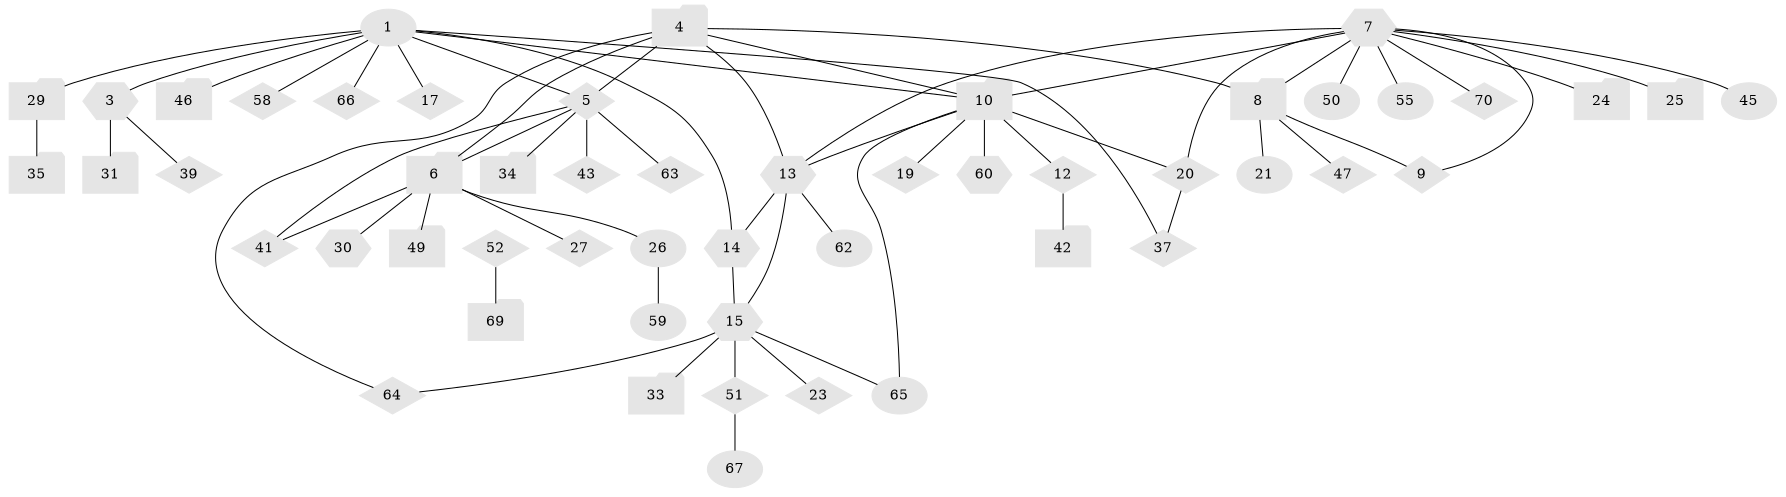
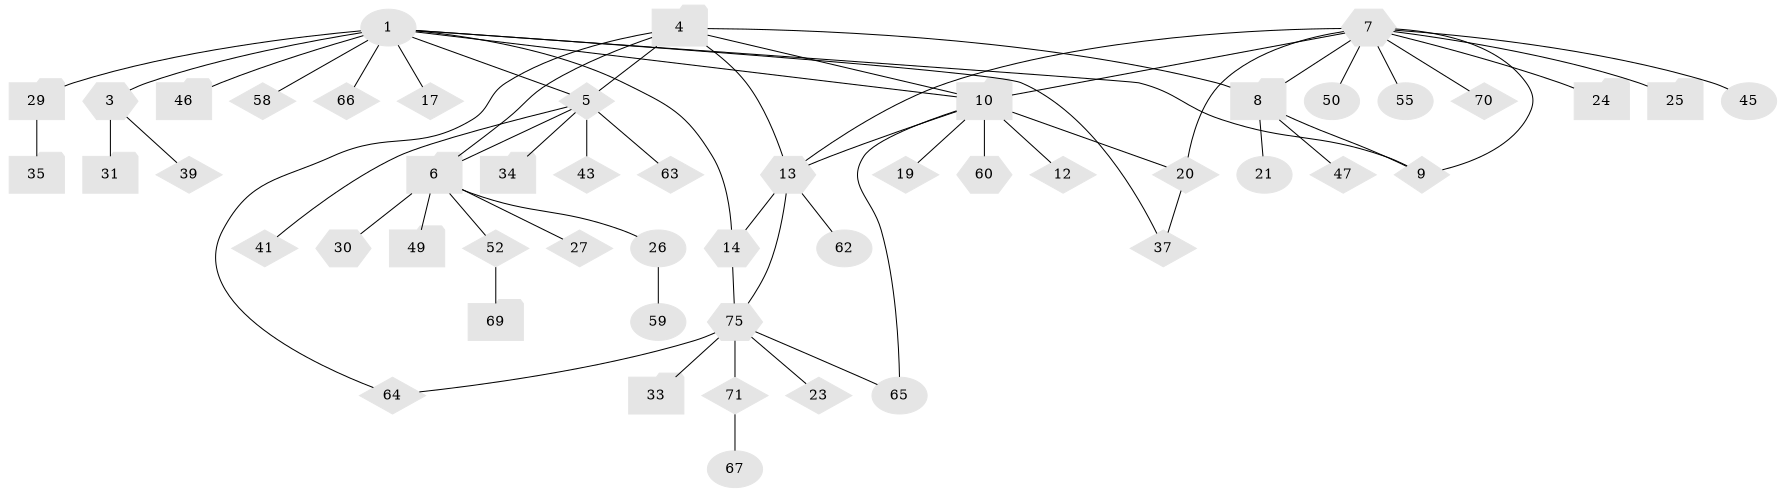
none -> (1019, 73)
(345, 214) -> (468, 214)
(1063, 248) -> none
(735, 322) -> (735, 322)
(735, 396) -> (735, 396)
